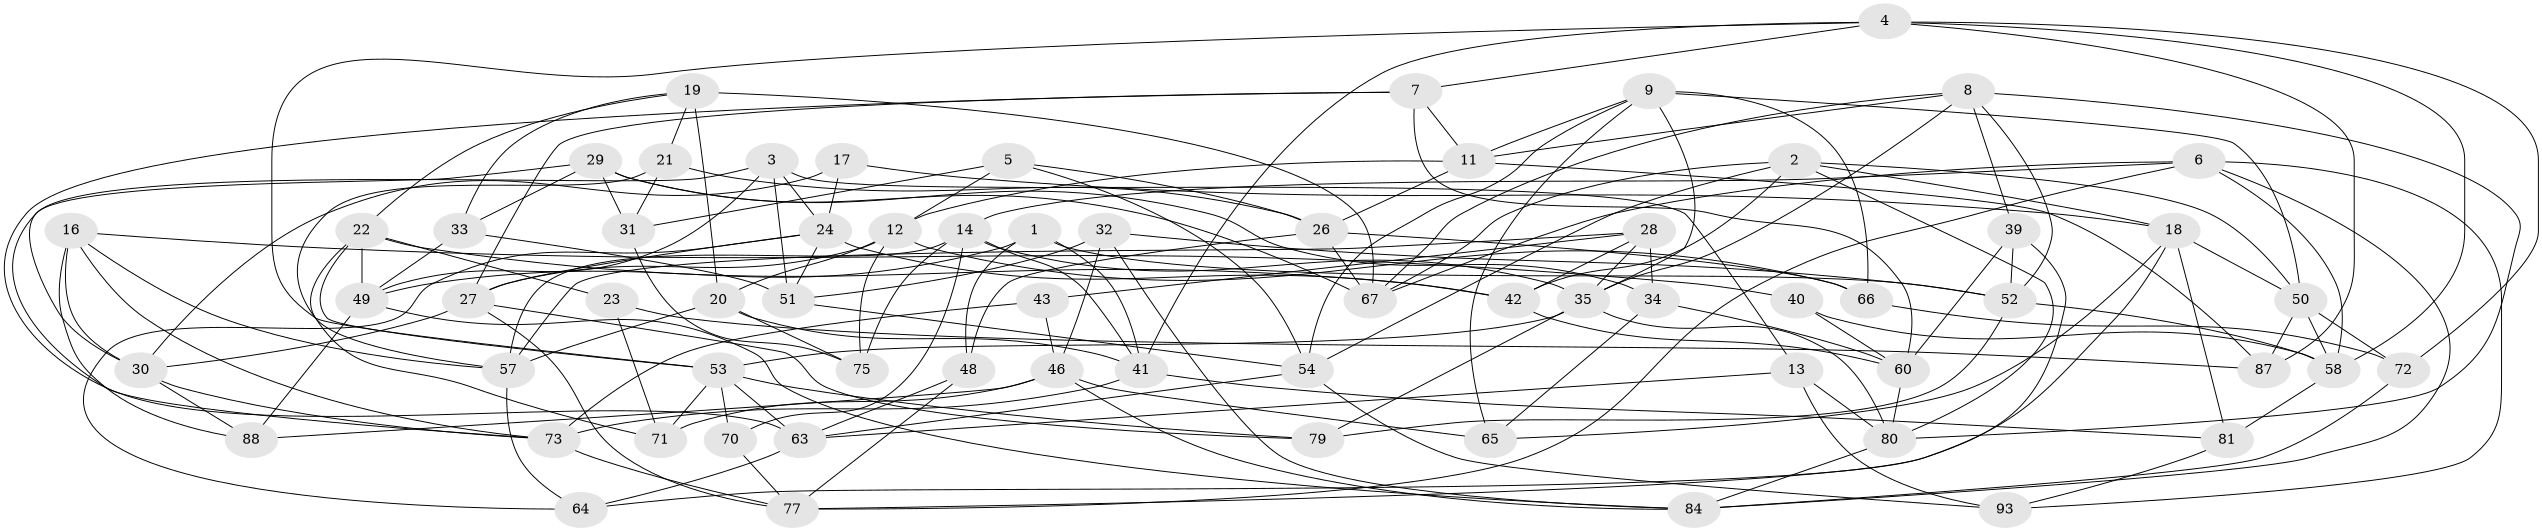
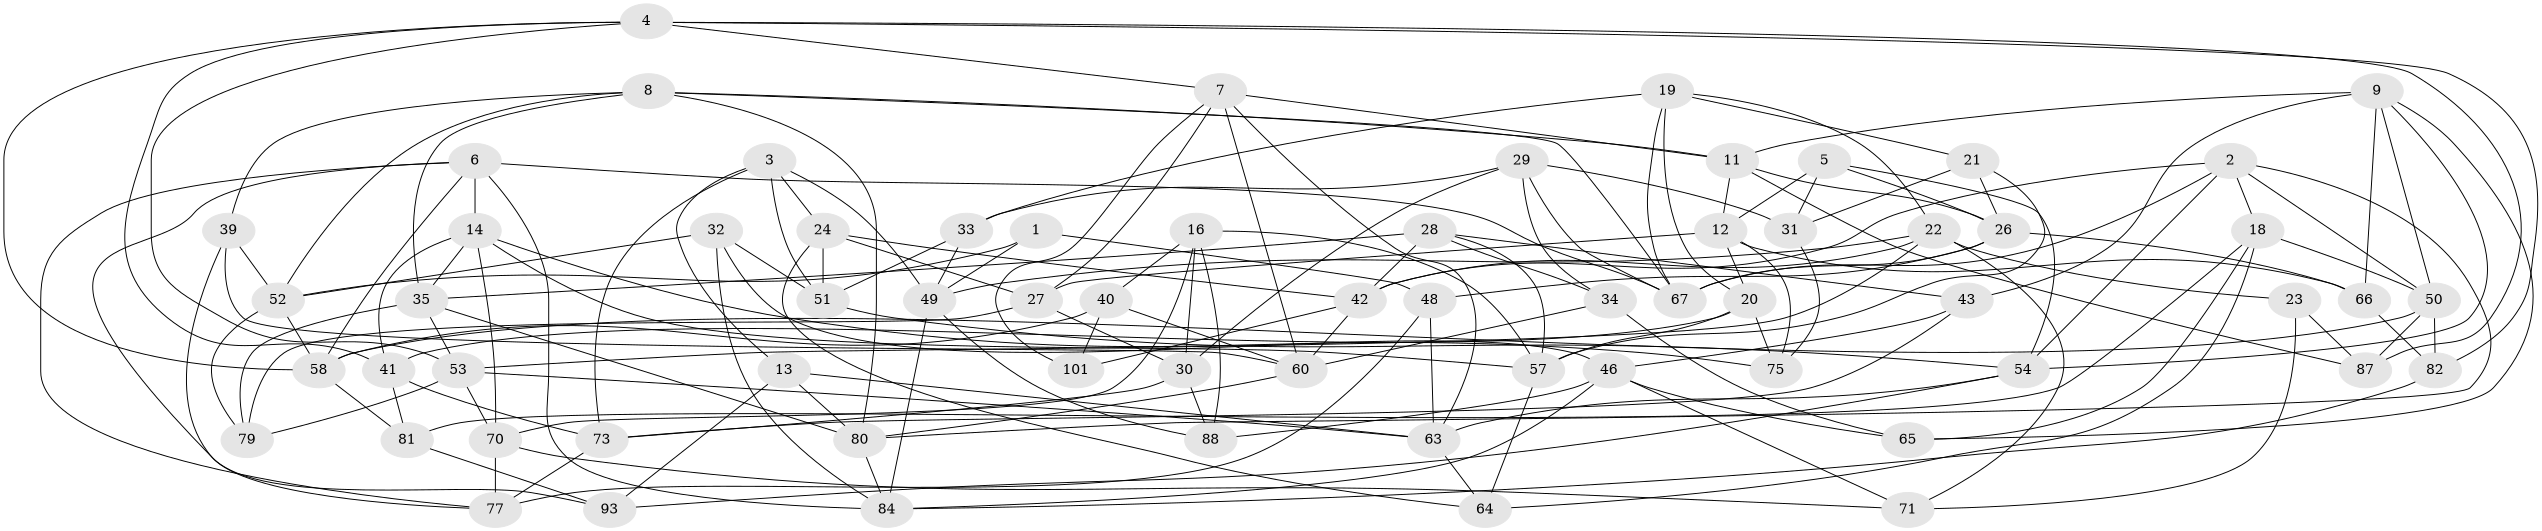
(842, 161) -> none
(1691, 232) -> (2161, 179)
(1119, 299) -> none
none -> (1076, 370)
(2404, 370) -> (2435, 370)
(284, 385) -> (899, 412)
(690, 405) -> (1165, 489)
(606, 441) -> none
